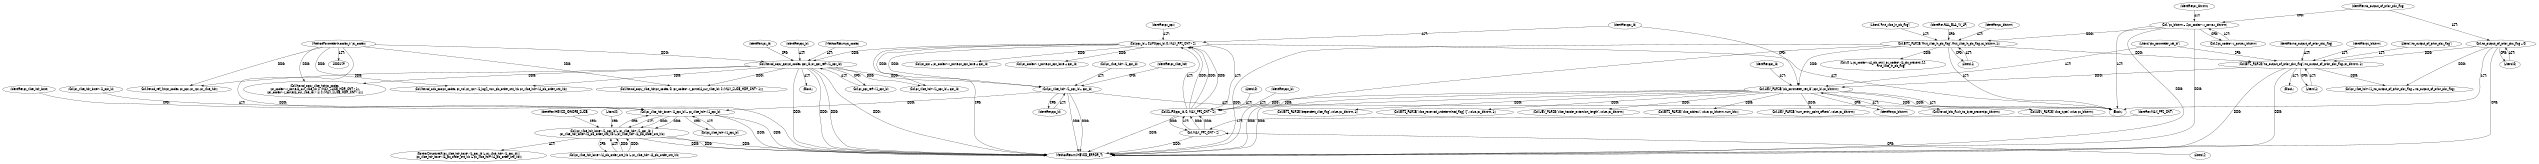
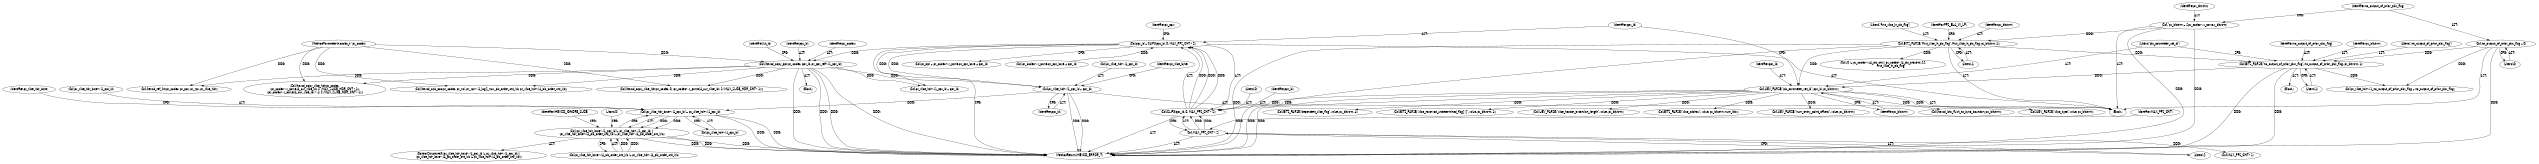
(1949, 25) -> (1949, 25)
(1167, 35) -> (1167, 35)
(760, 44) -> (760, 44)
(842, 44) -> (842, 44)
(2233, 44) -> none
(1082, 53) -> (1082, 53)
(1106, 54) -> (1111, 57)
(339, 65) -> none
(1172, 65) -> (1172, 65)
(871, 89) -> none
(2495, 103) -> (2495, 103)
(497, 108) -> none
(1966, 112) -> (1966, 112)
(1174, 122) -> (1174, 122)
(1240, 122) -> (1240, 122)
(1154, 133) -> (1154, 133)
(1177, 144) -> (1177, 144)
none -> (1707, 144)
(1891, 144) -> (1891, 144)
none -> (2238, 155)
